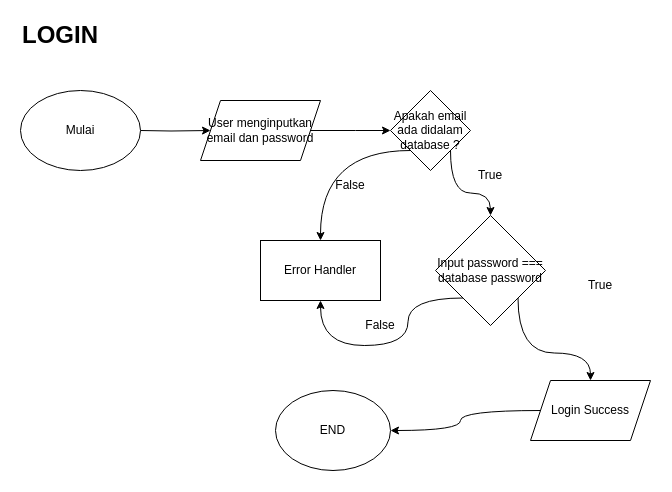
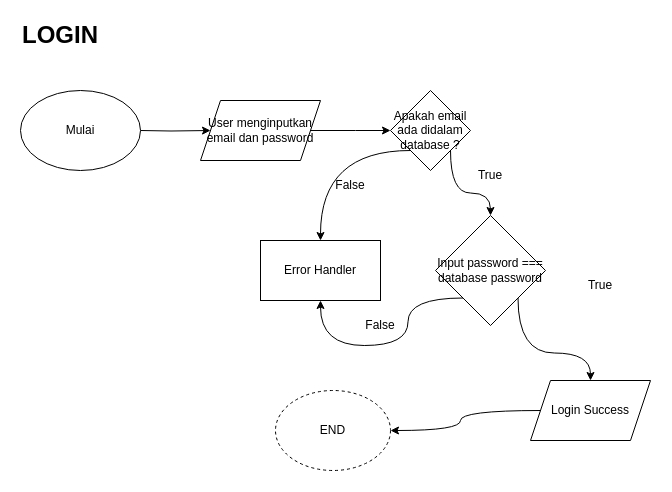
(333, 431) -> (333, 431)
